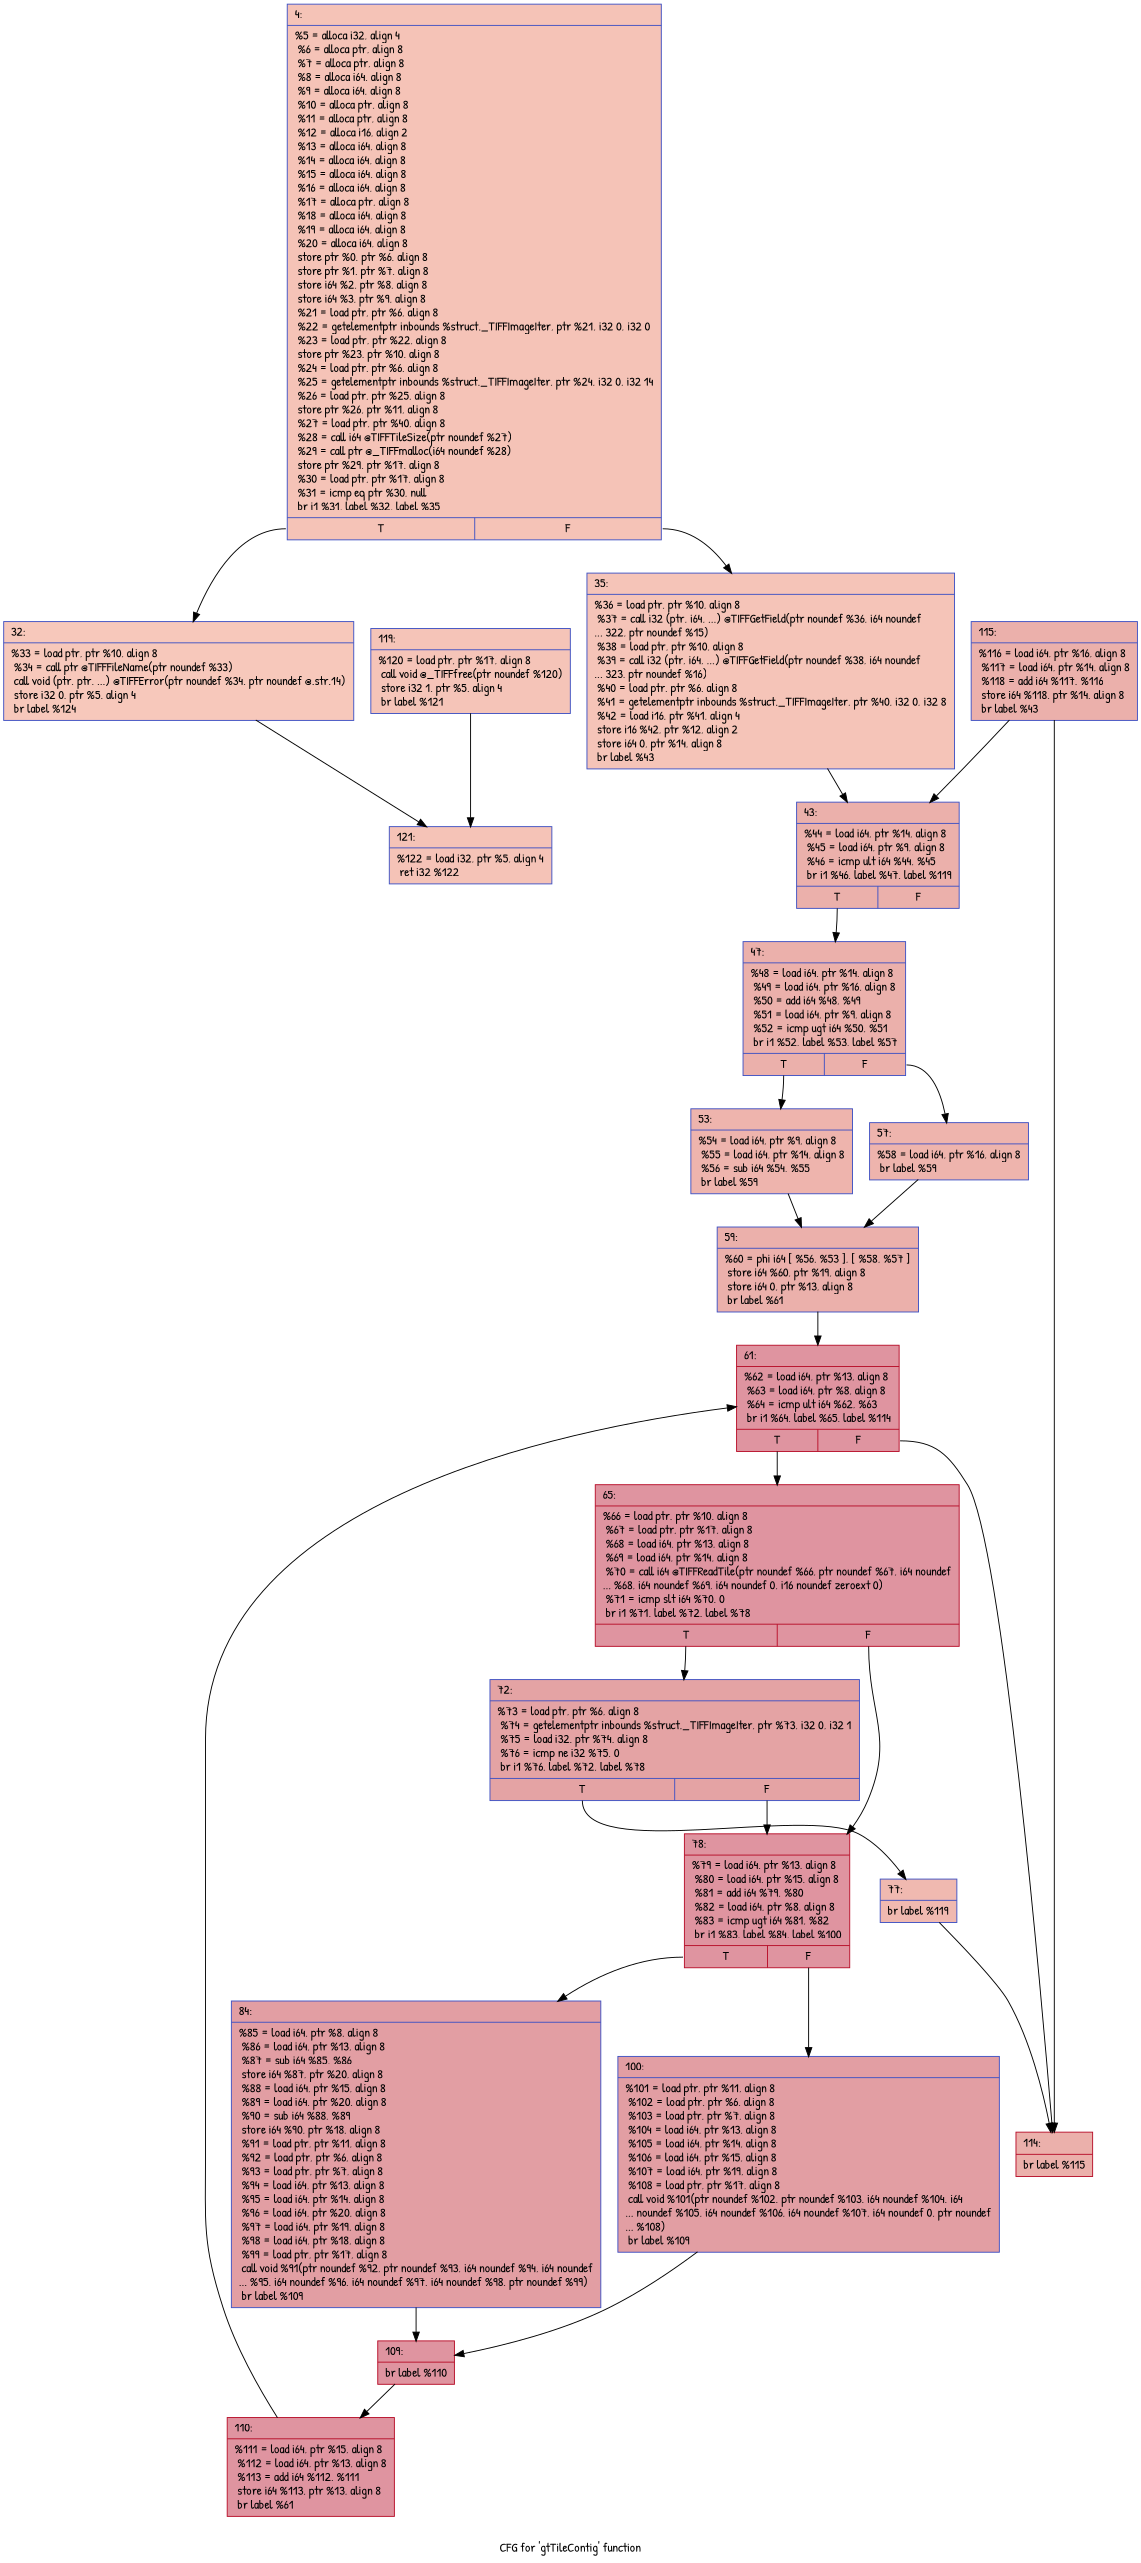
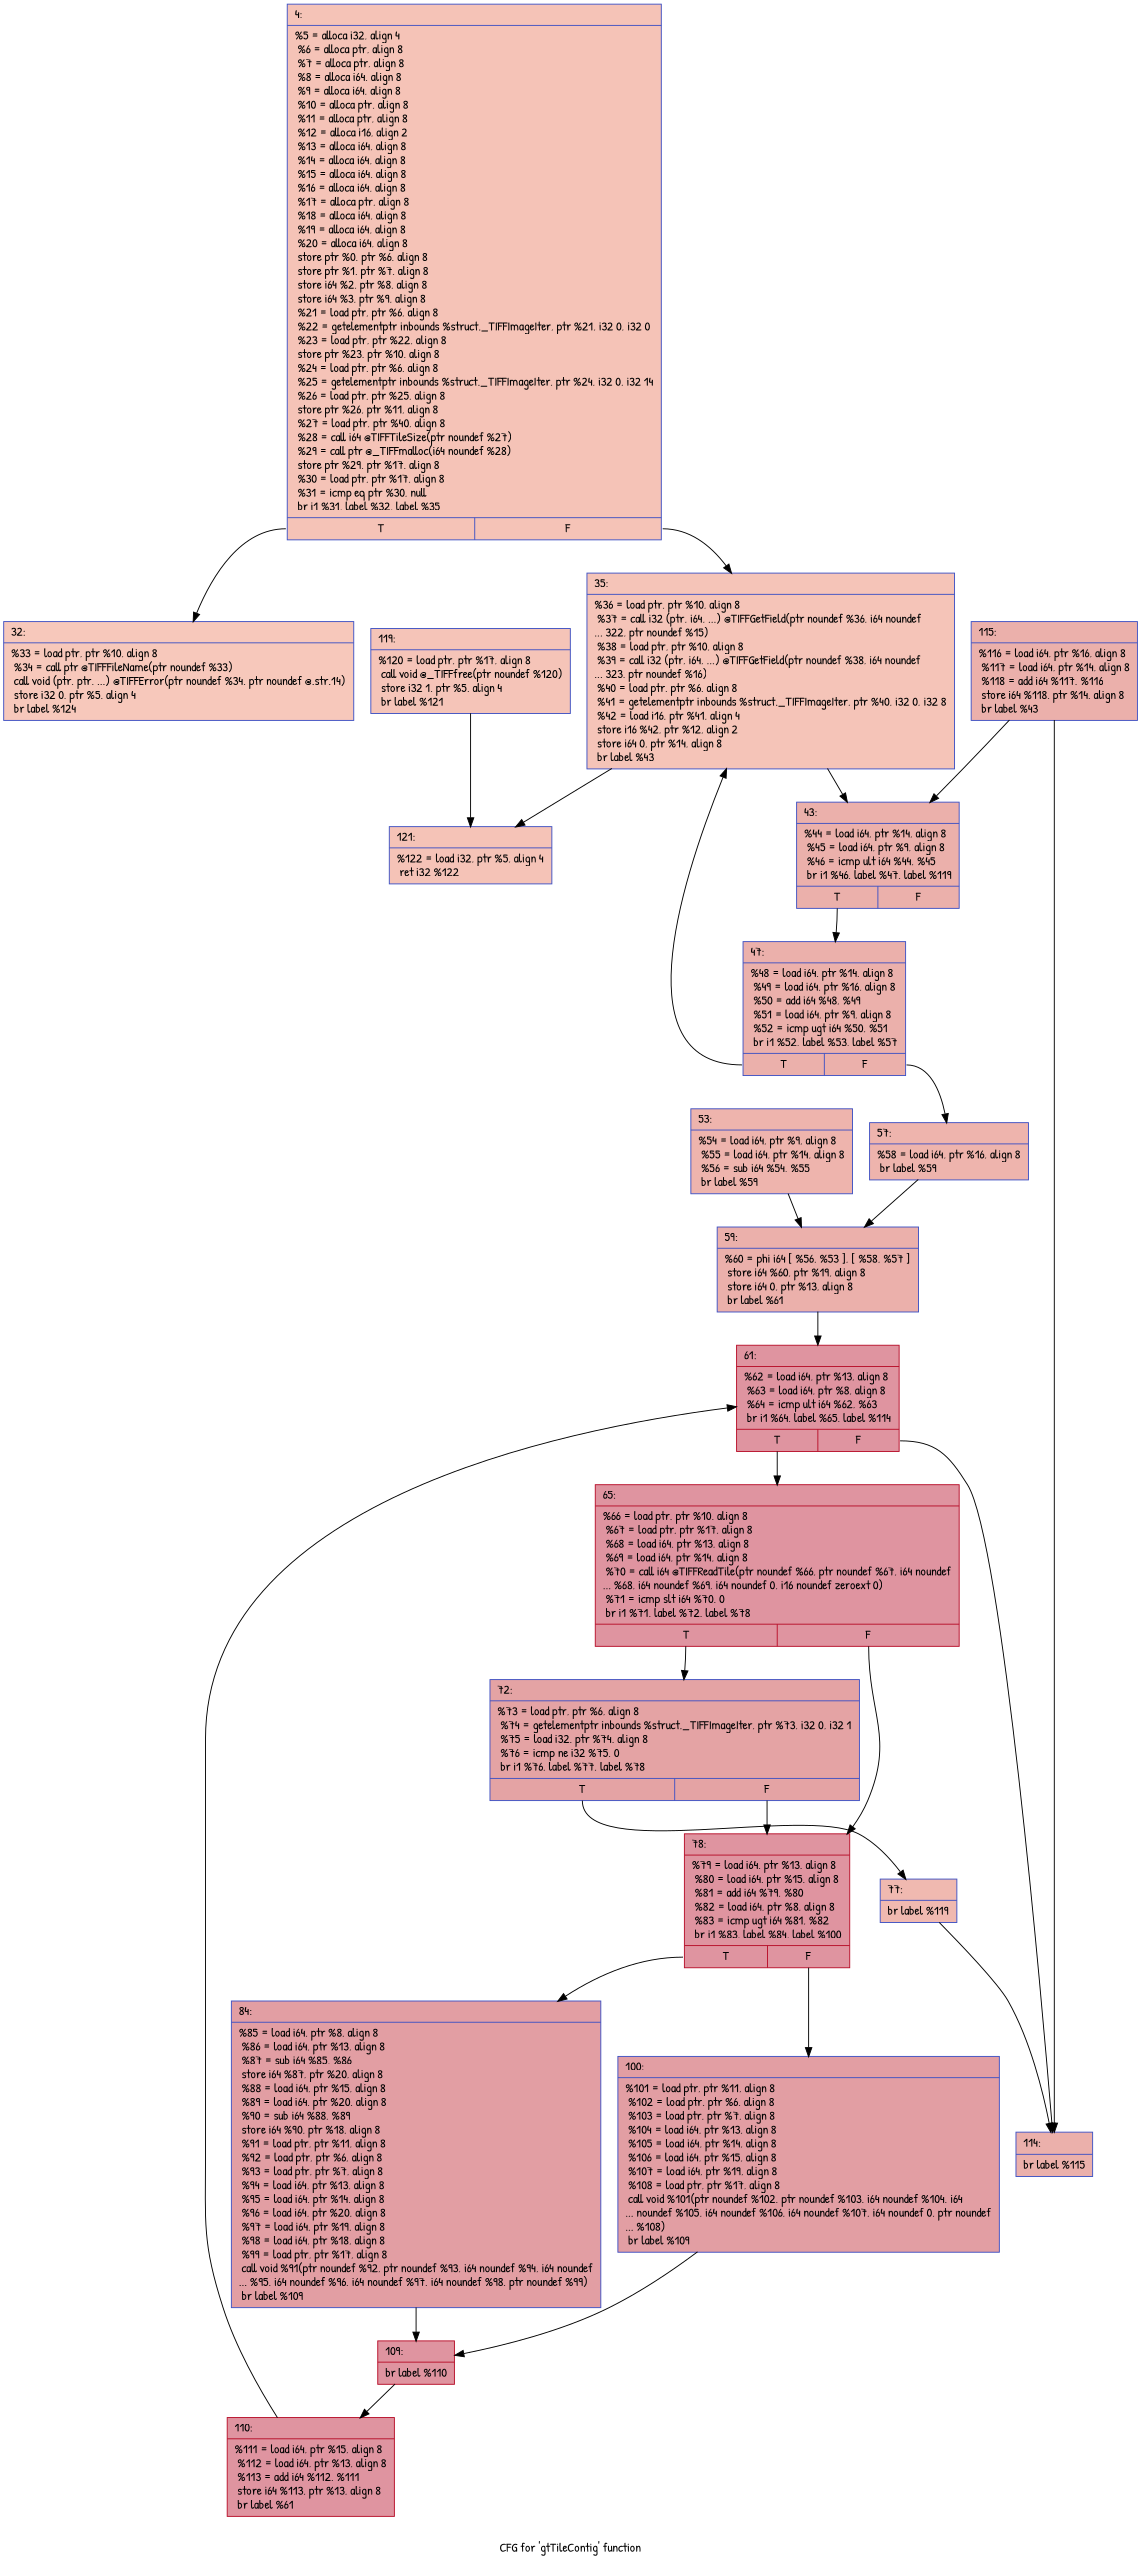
(337, 771) -> (568, 795)
(783, 1088) -> (675, 938)
(571, 1767) -> (571, 1767)
(1054, 2154) -> (1054, 2154)
